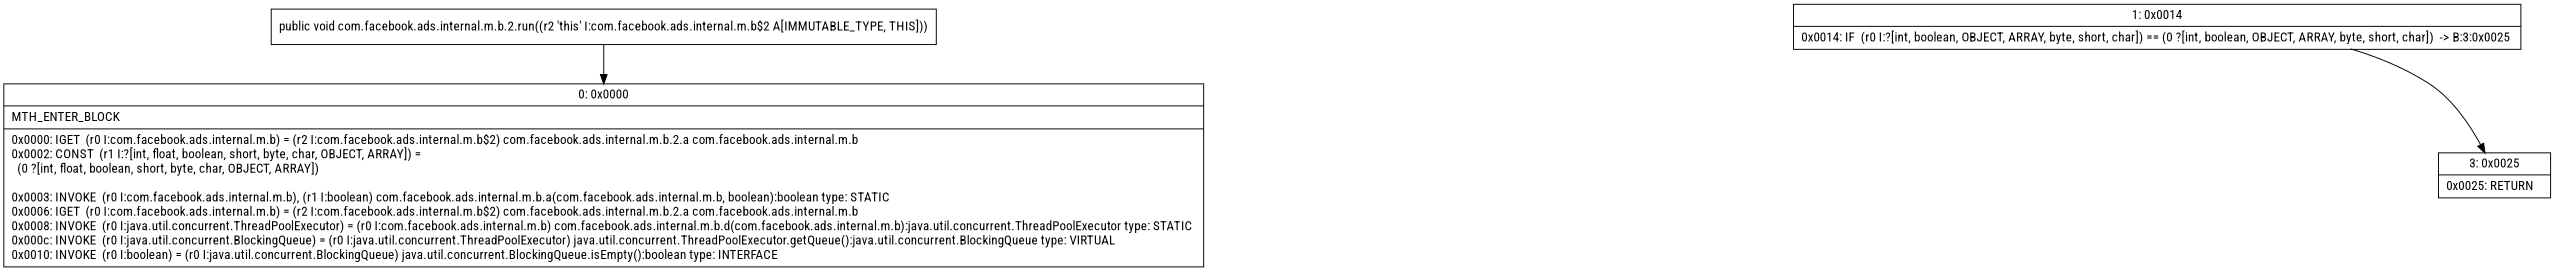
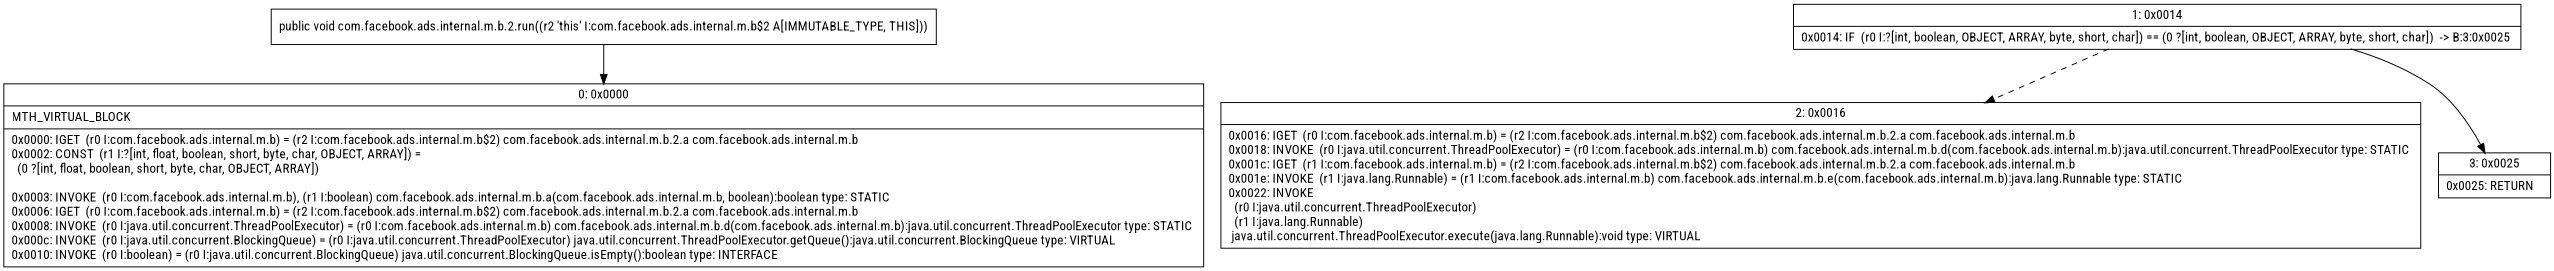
(66, 117) -> (71, 117)
none -> (1821, 175)
